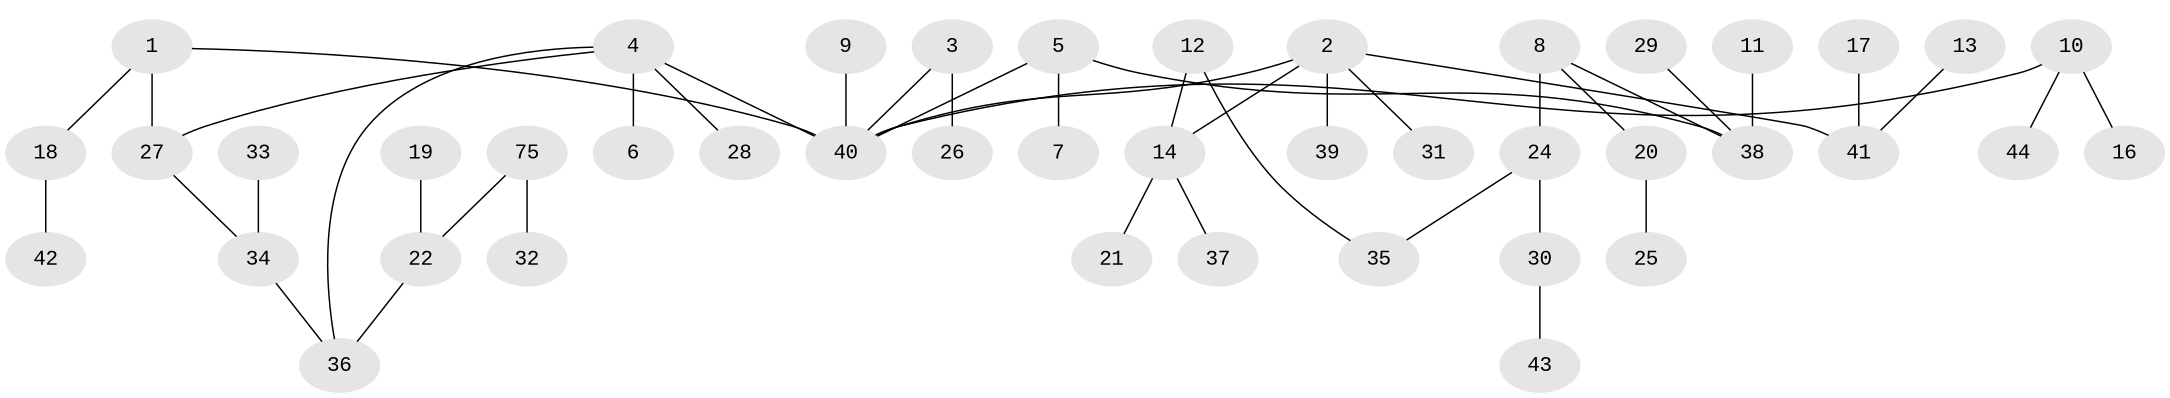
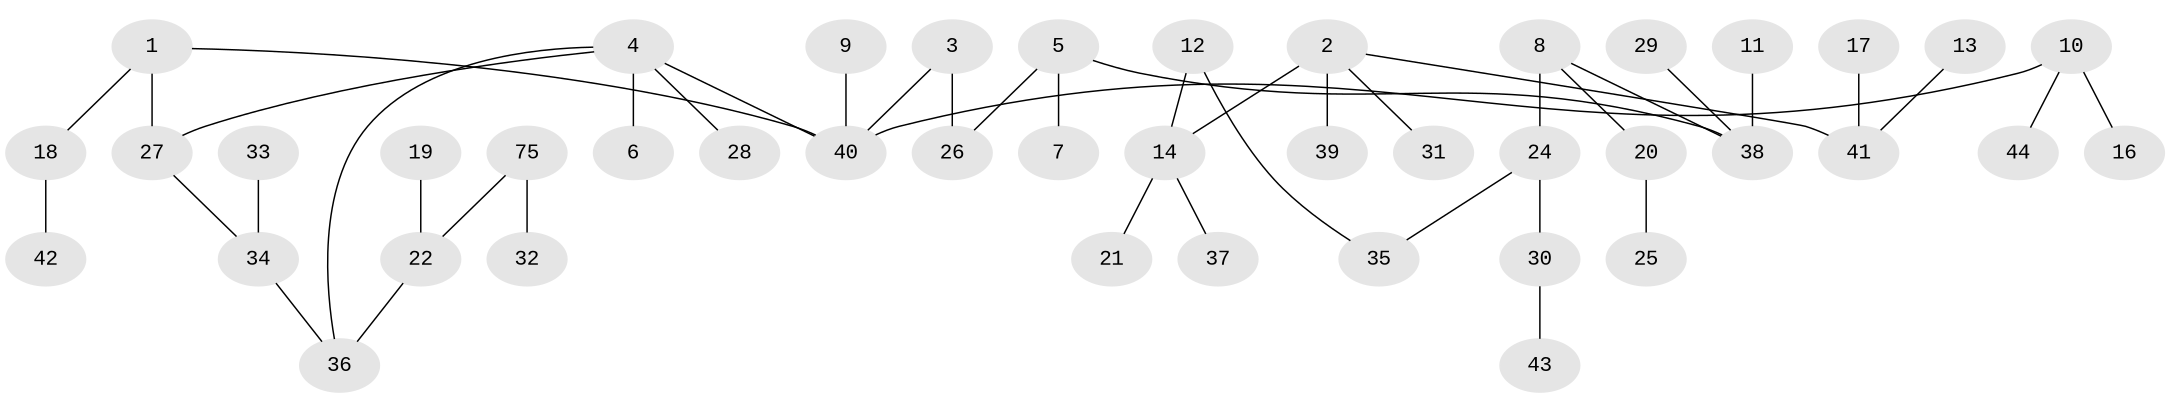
(964, 94) -> (1010, 95)
(1084, 95) -> none
